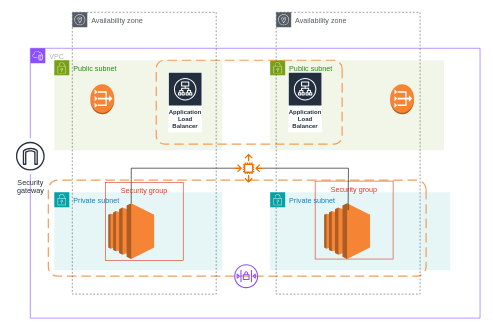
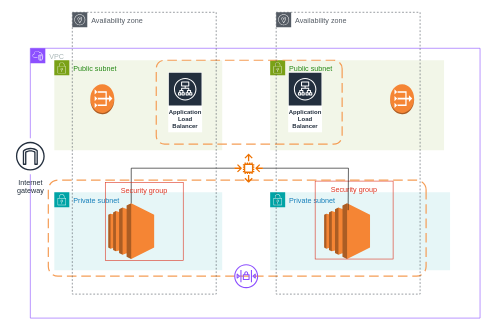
(31, 187) -> (31, 187)
